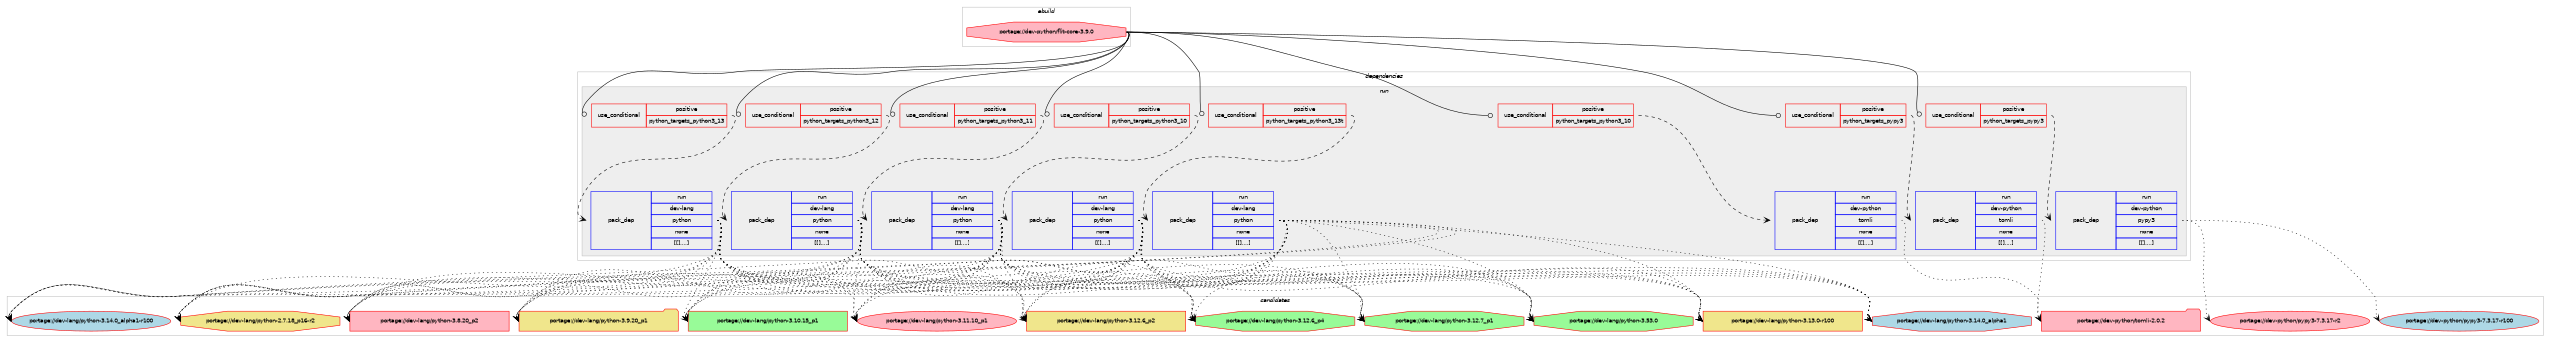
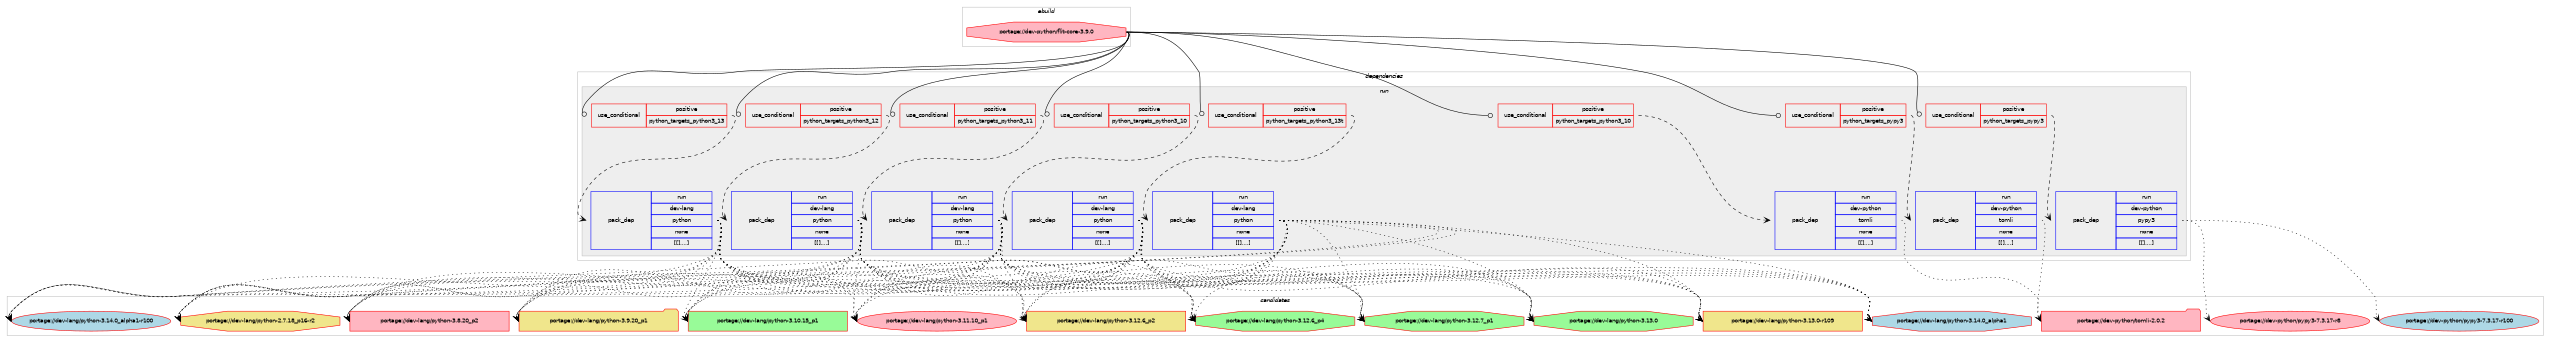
(1614, 321) -> (1614, 321)
(1783, 321) -> (1783, 321)
(2290, 321) -> (2290, 321)
